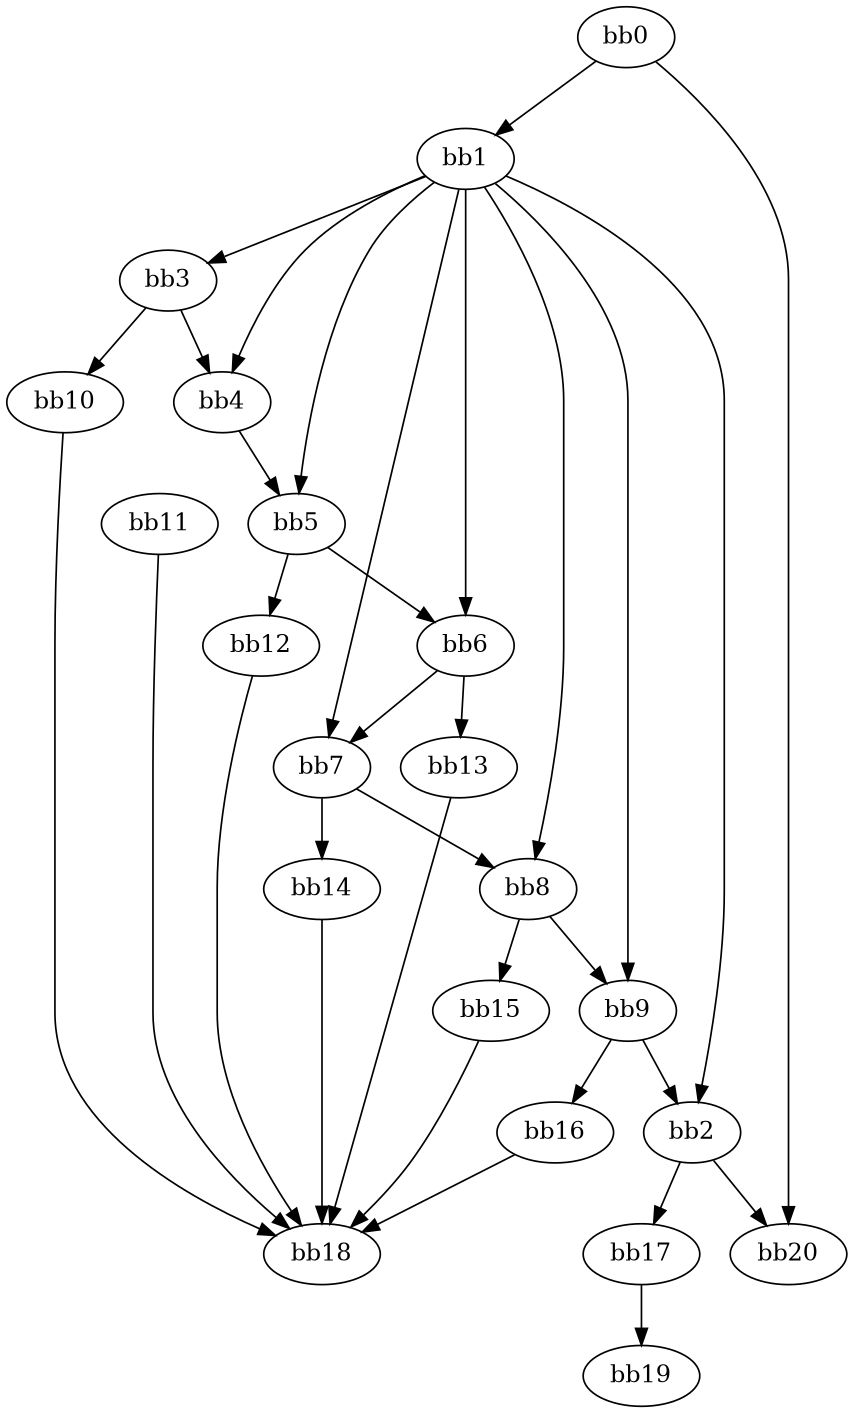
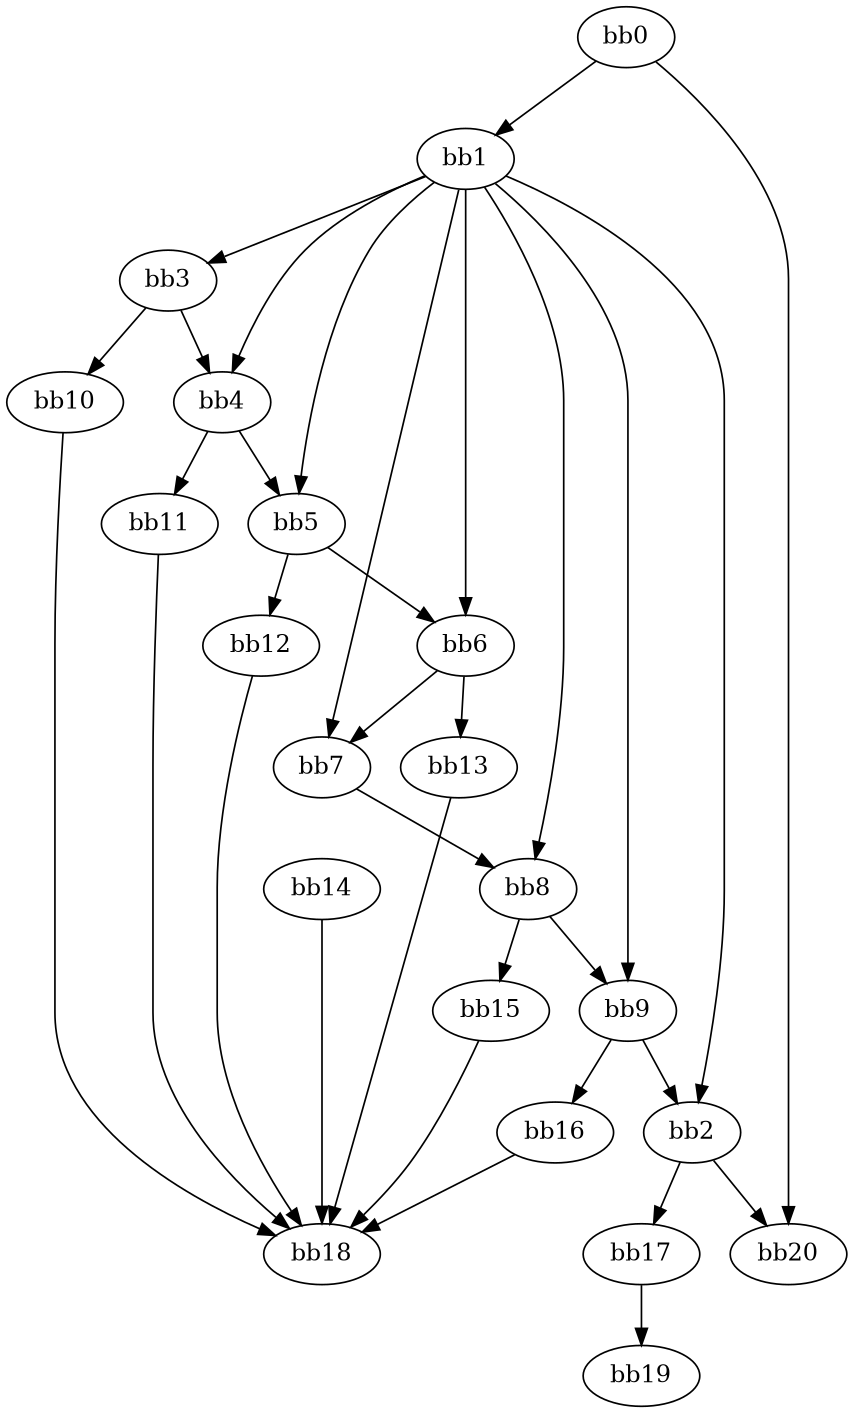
none -> (195, 455)
(322, 820) -> none
